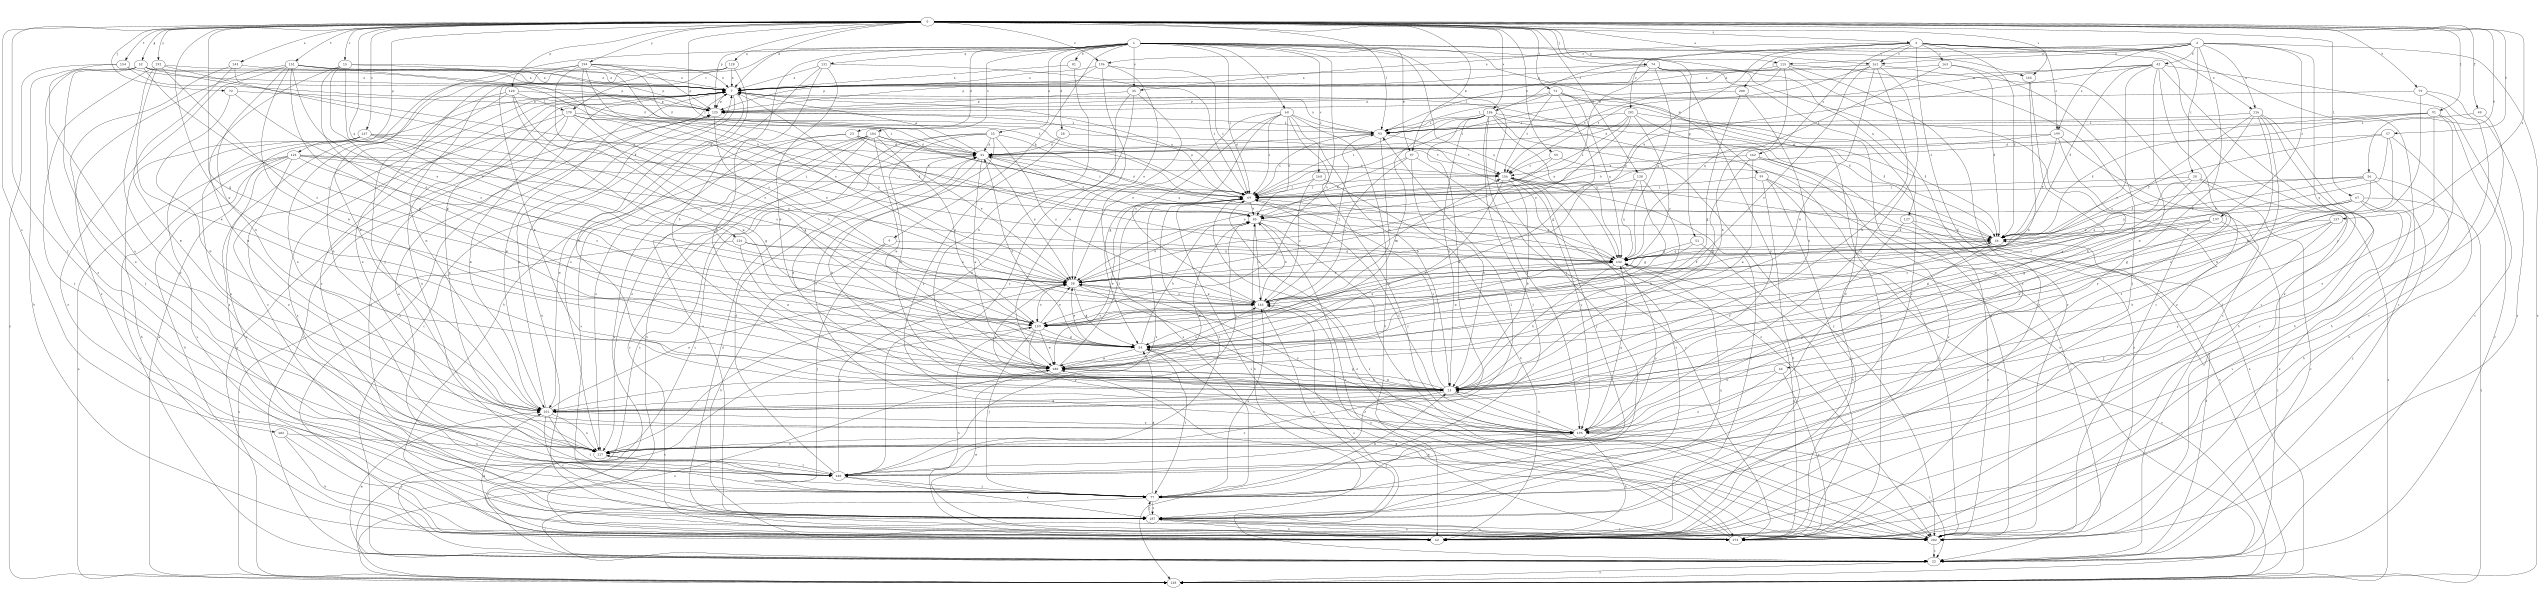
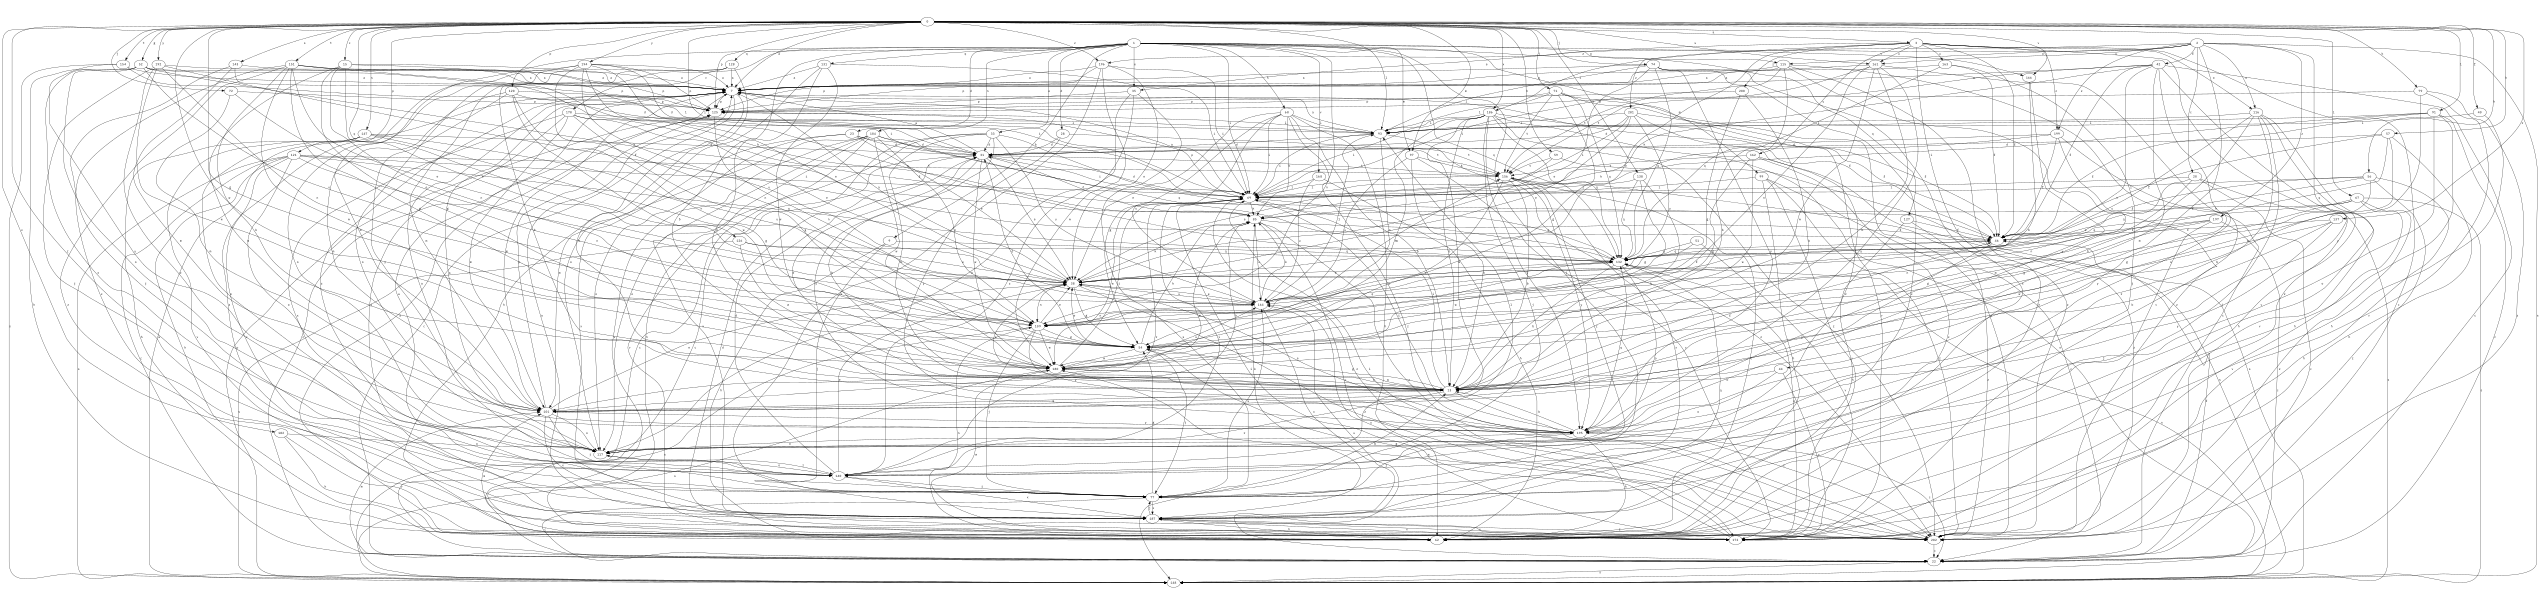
(1563, 39) -> none
(1074, 64) -> none
(539, 101) -> (1006, 121)
(1334, 187) -> (1457, 167)
(350, 413) -> (746, 415)
